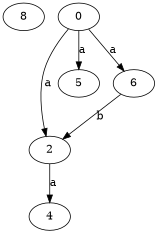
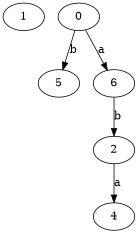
(24, 17) -> (24, 17)
(82, 50) -> (73, 50)
(43, 75) -> none
